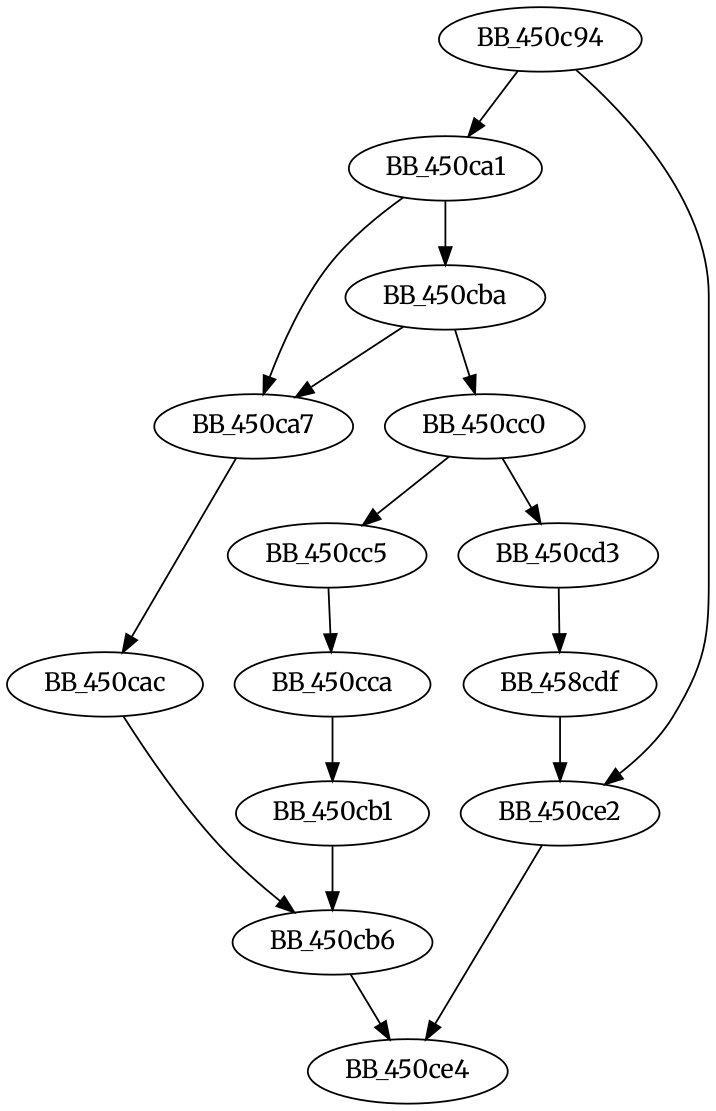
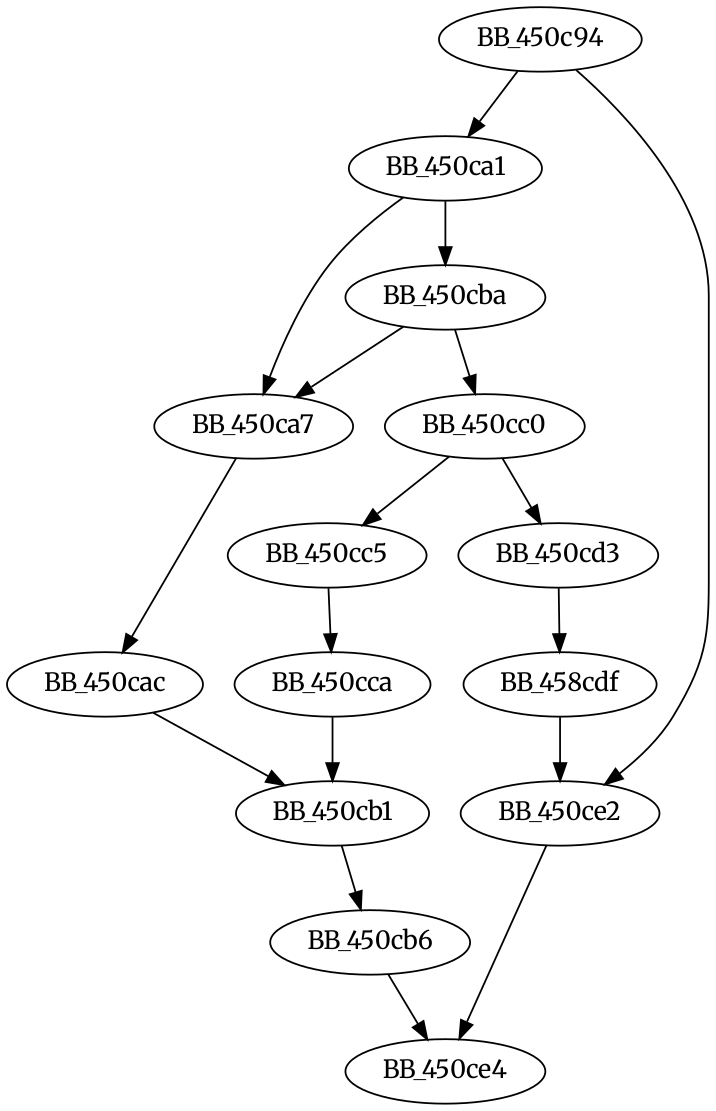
(194, 816) -> (211, 744)
